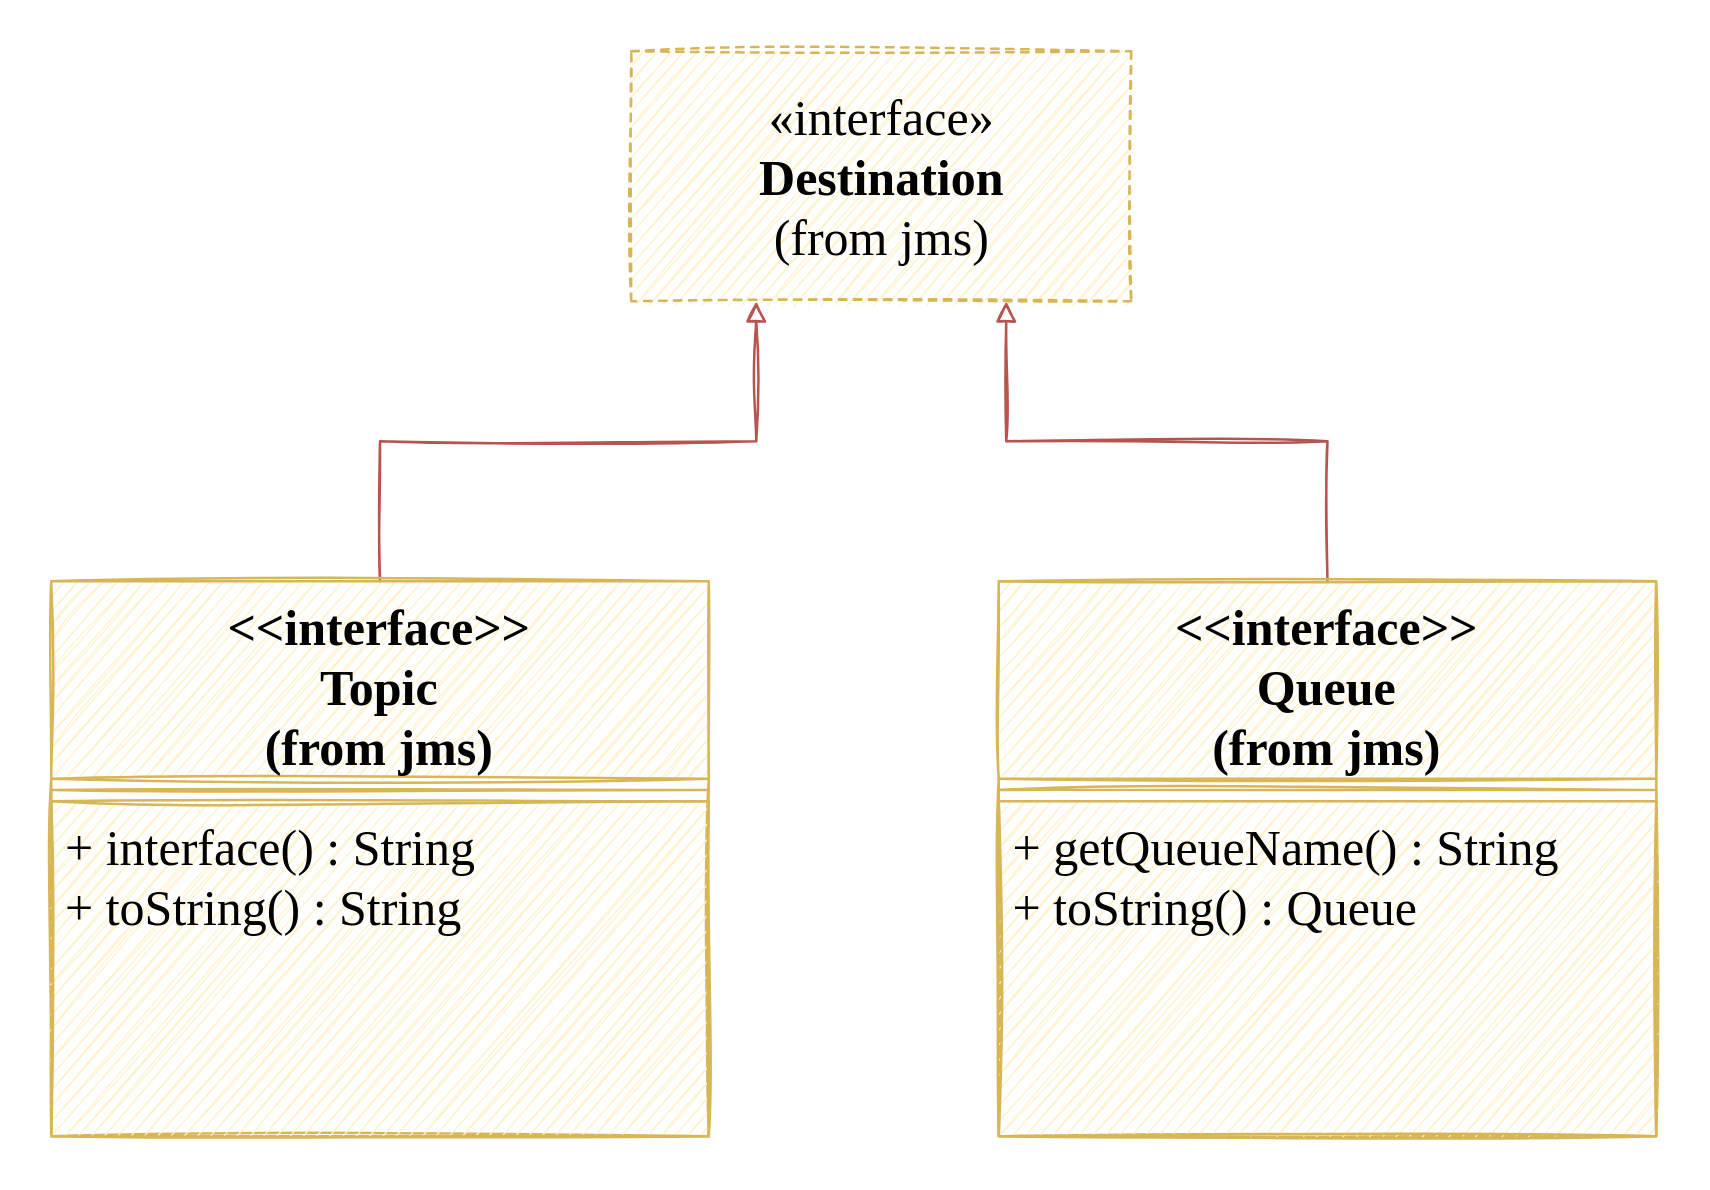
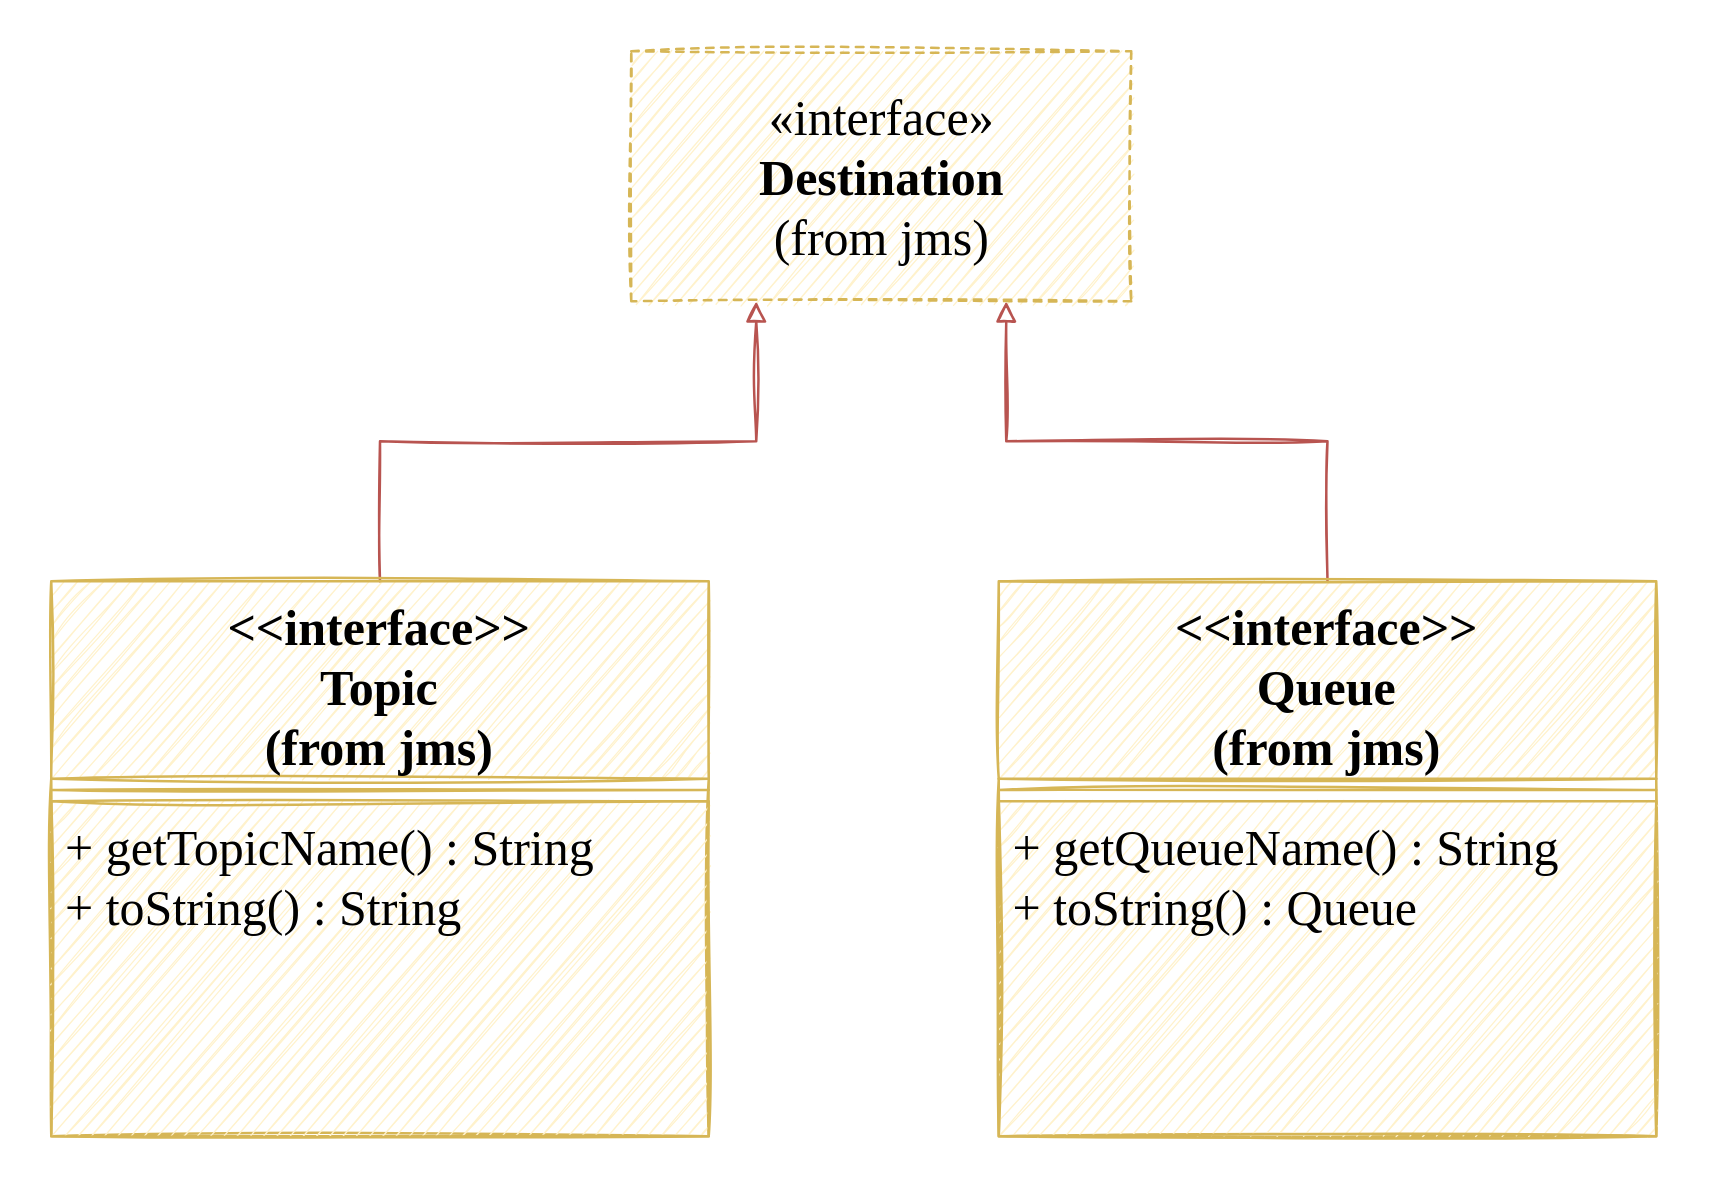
(334, 848) -> (376, 848)
